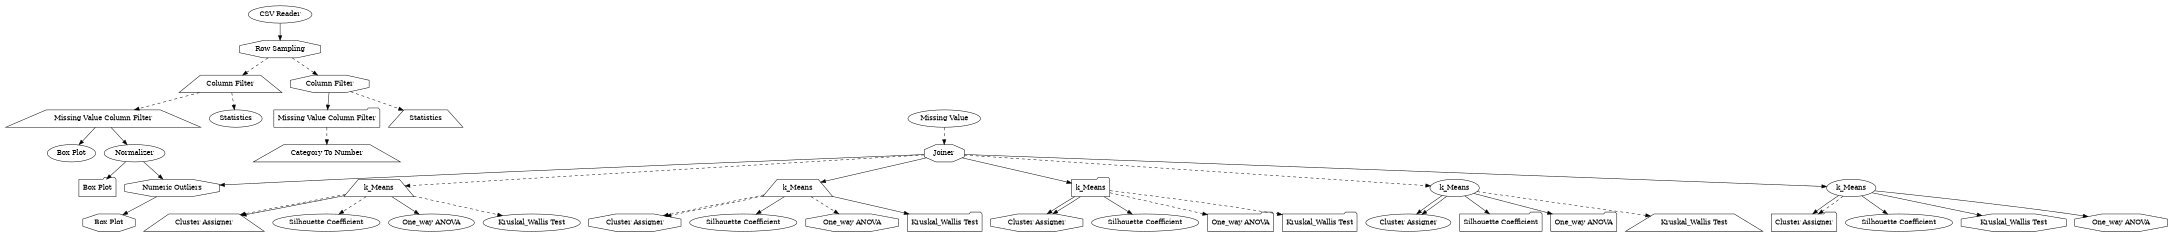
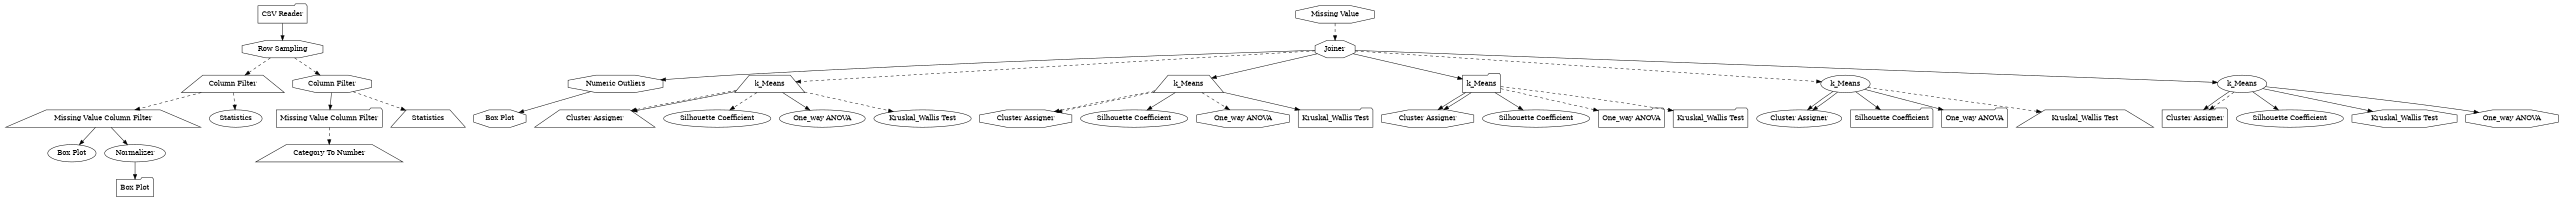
(280, 14) -> (283, 14)
(944, 119) -> (1335, 14)
(151, 169) -> none
